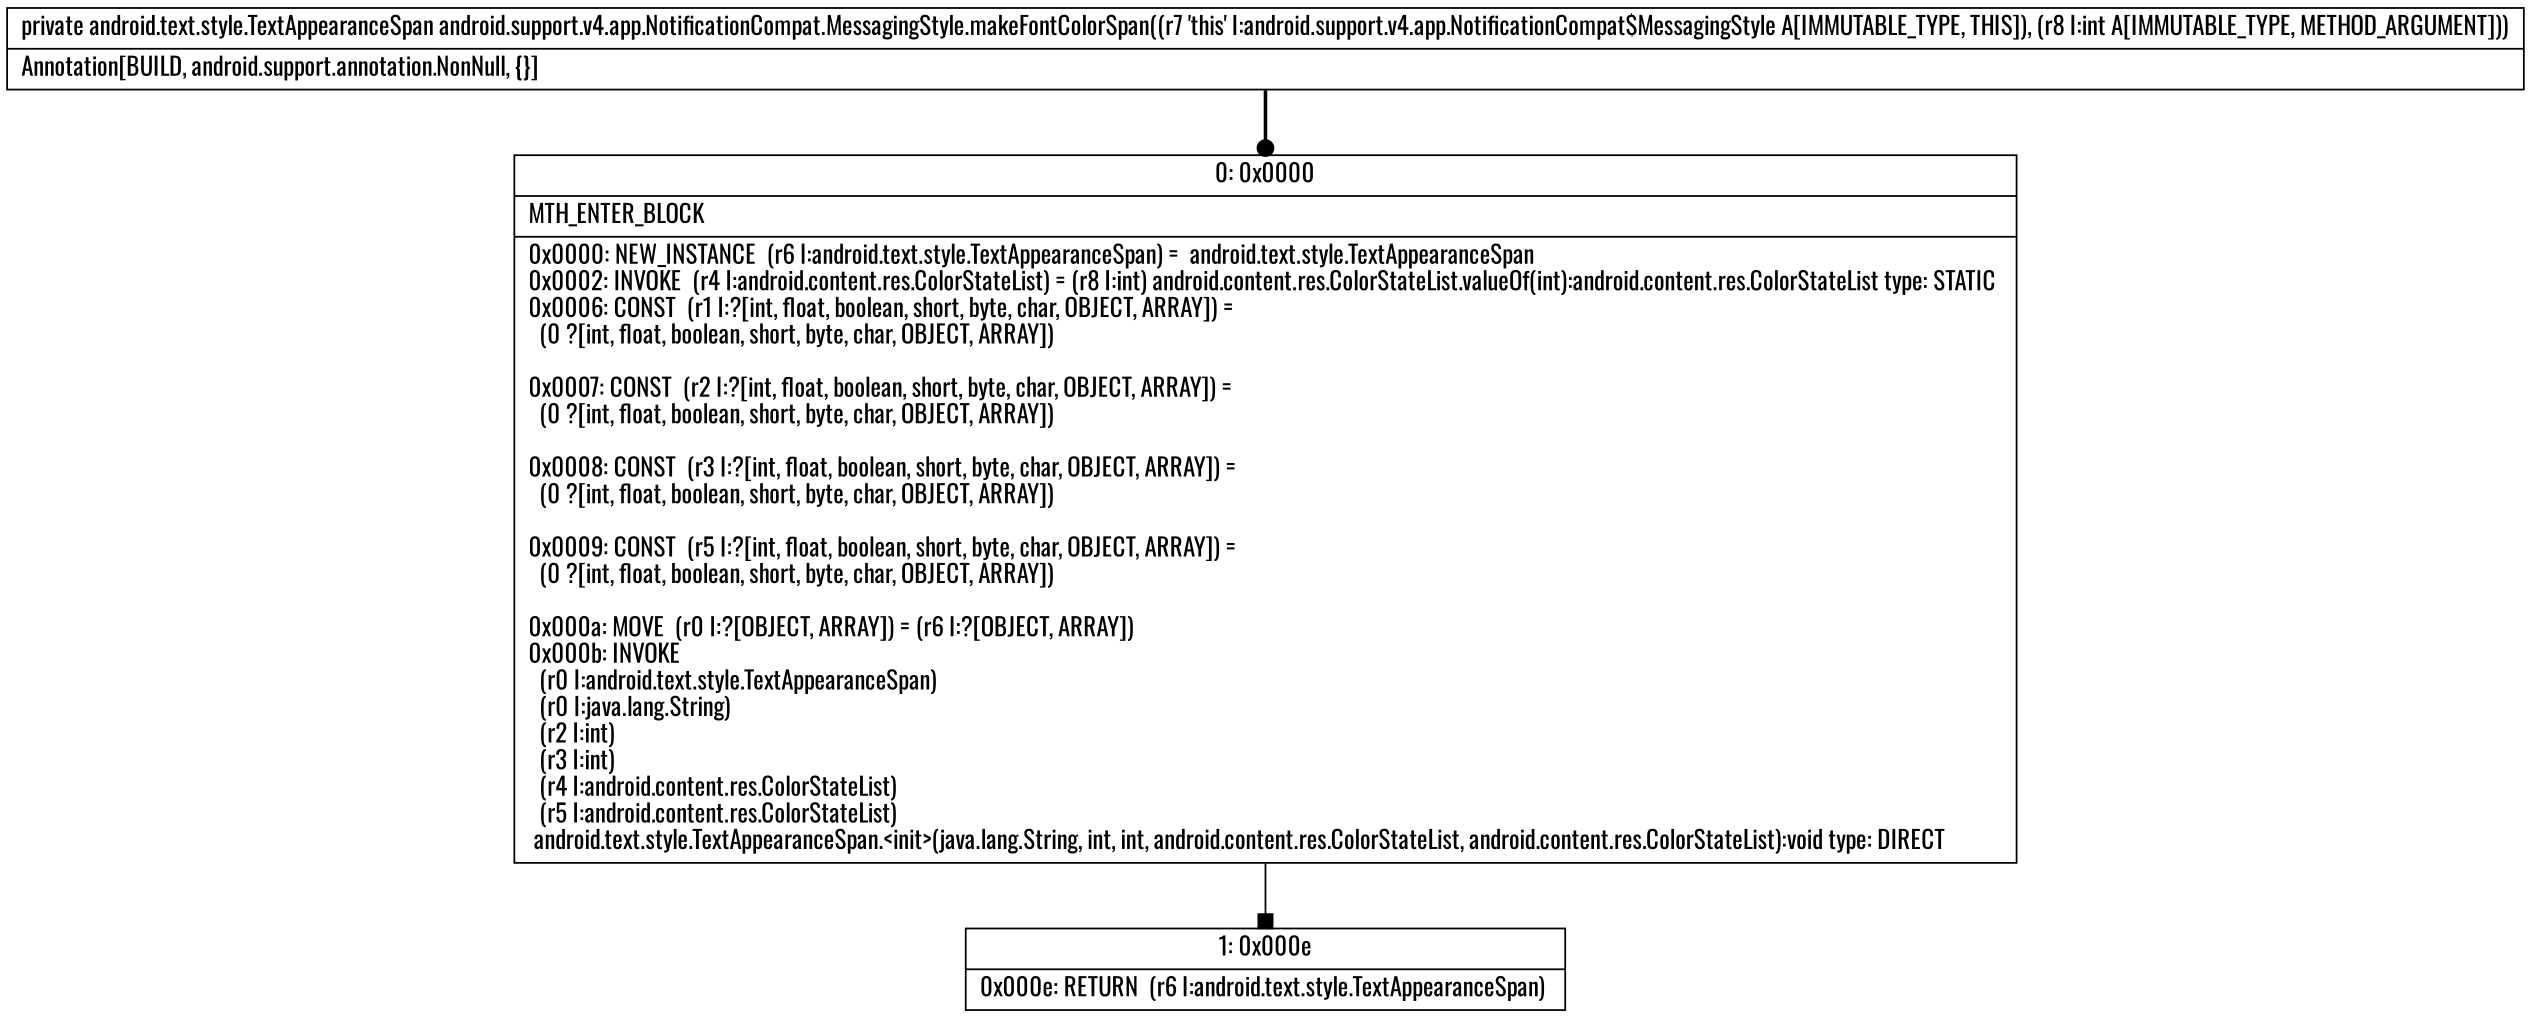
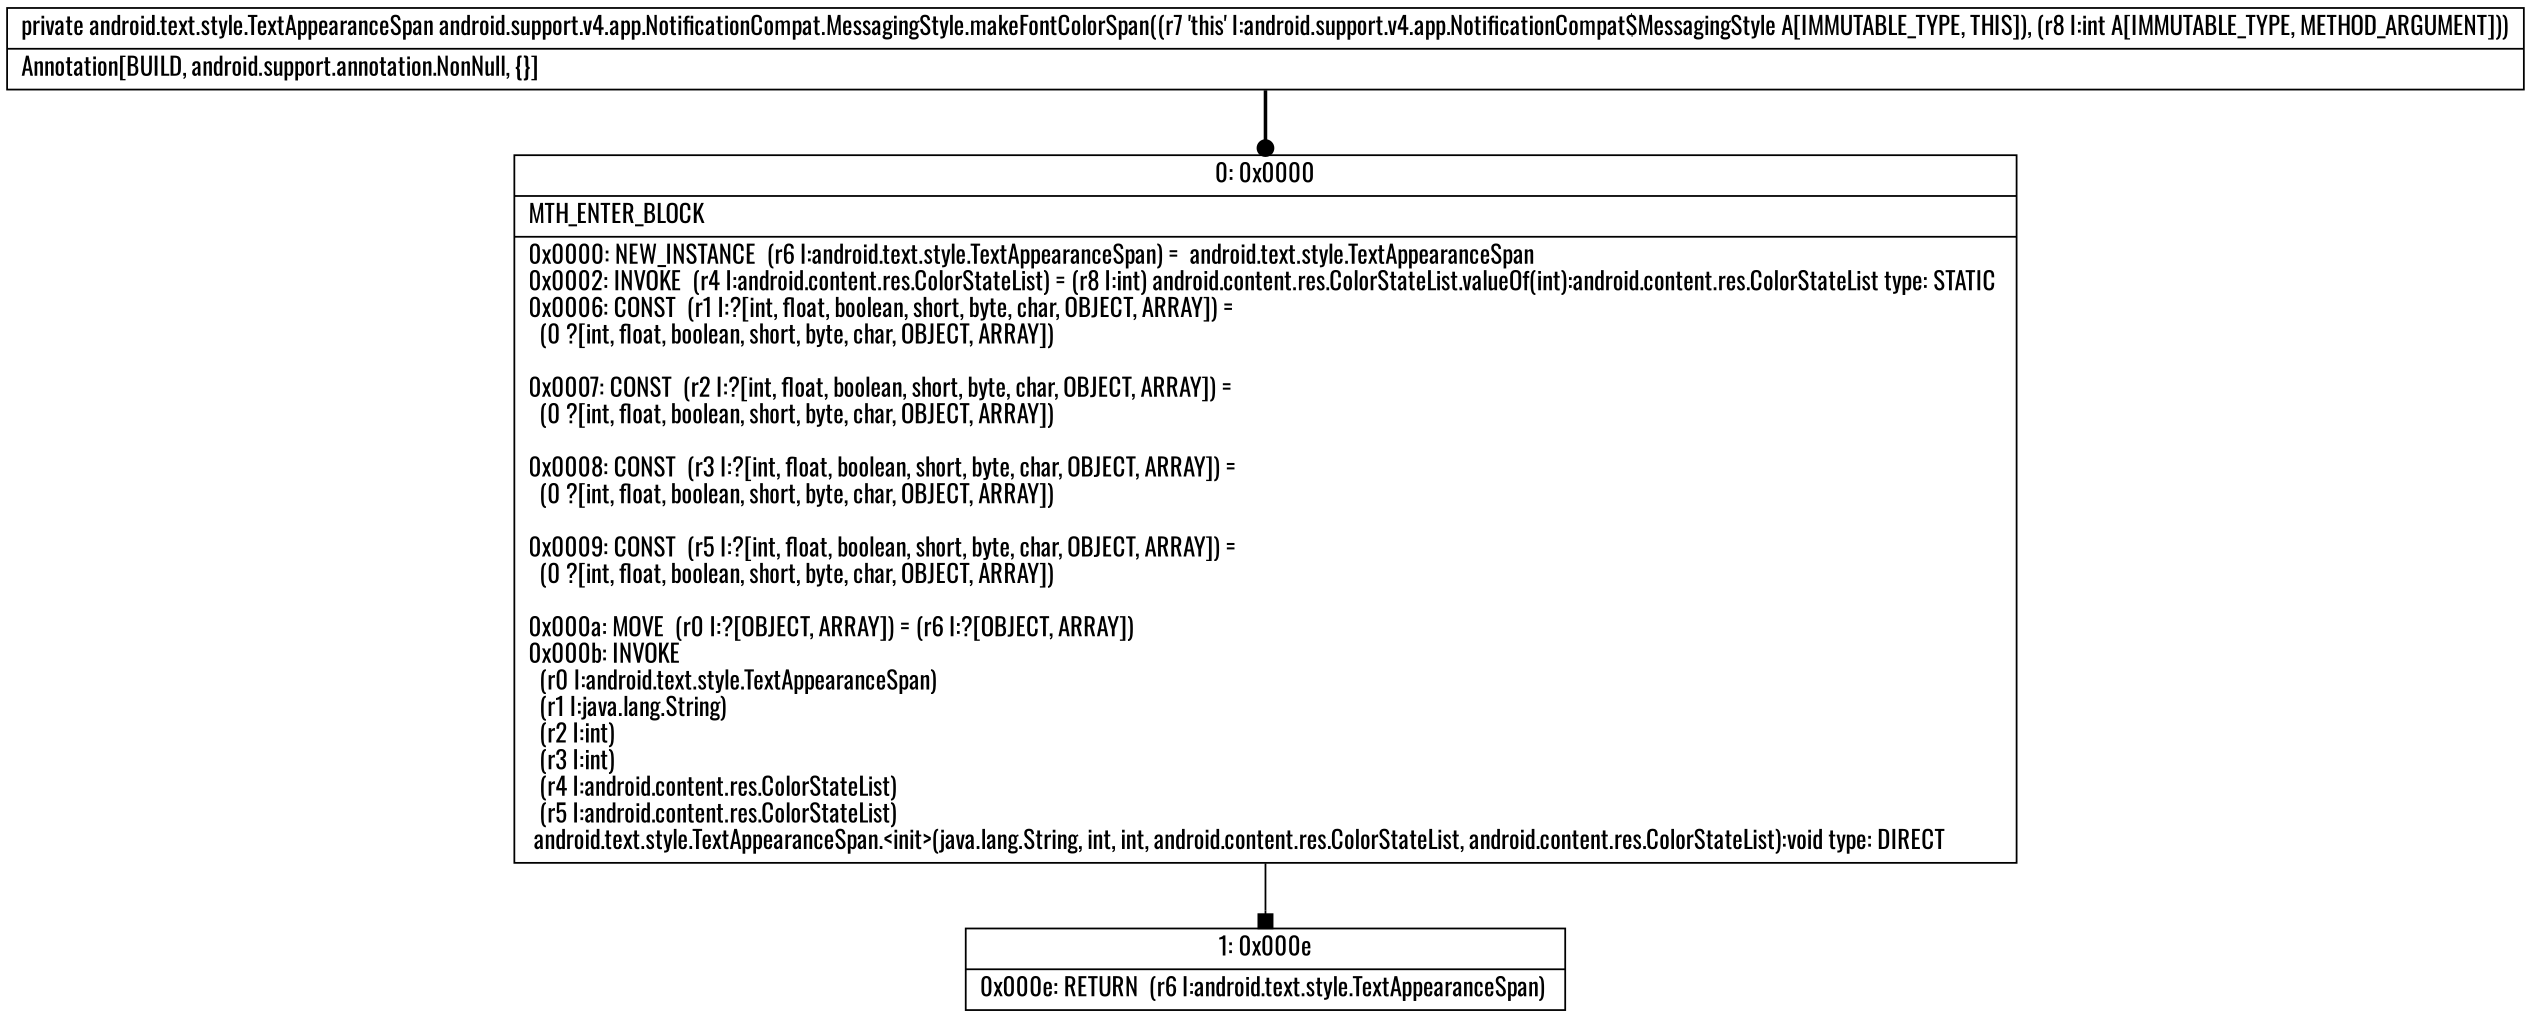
(631, 709) -> (628, 709)
